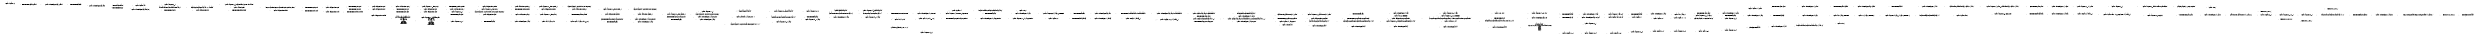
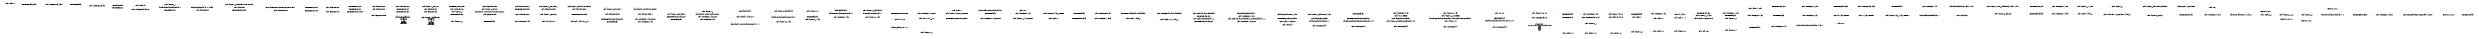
(1358, 19) -> (1358, 19)
